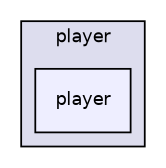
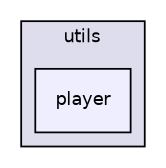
(83, 38) -> (83, 38)
